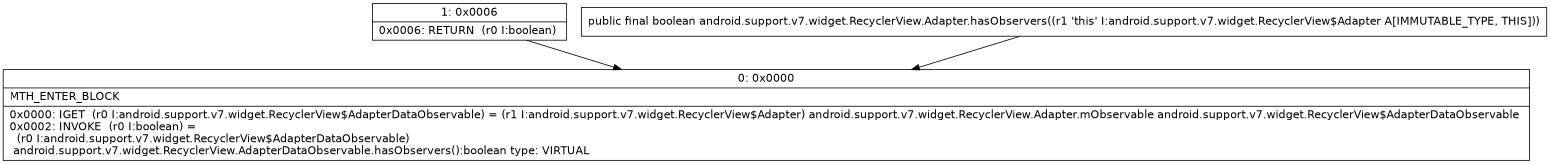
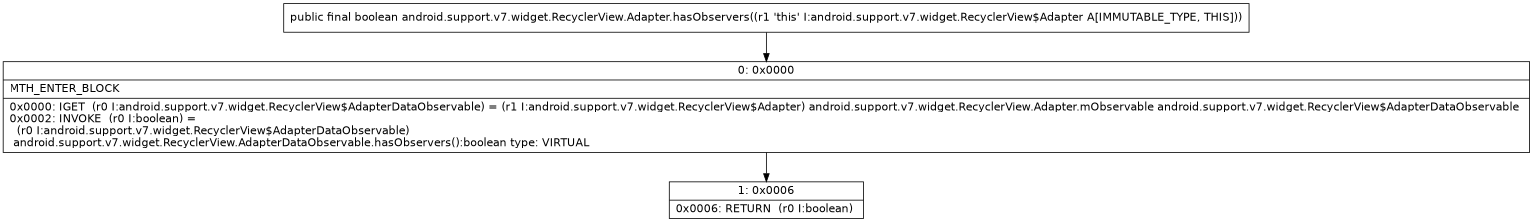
(570, 54) -> (766, 163)
